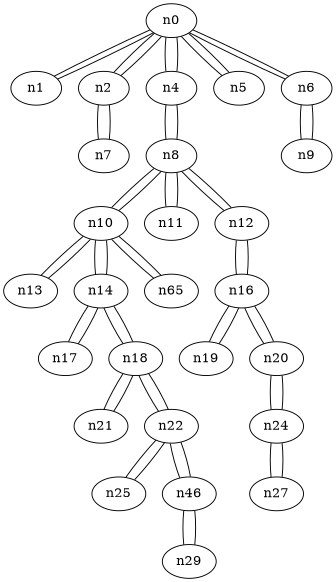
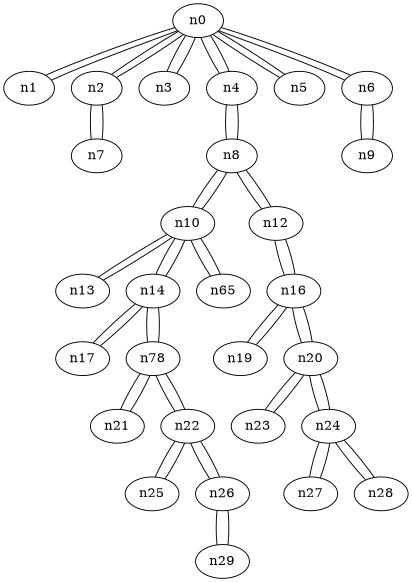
none -> (164, 88)
(171, 223) -> none
(136, 359) -> (153, 359)
none -> (258, 426)
(189, 494) -> (223, 494)
none -> (381, 494)
